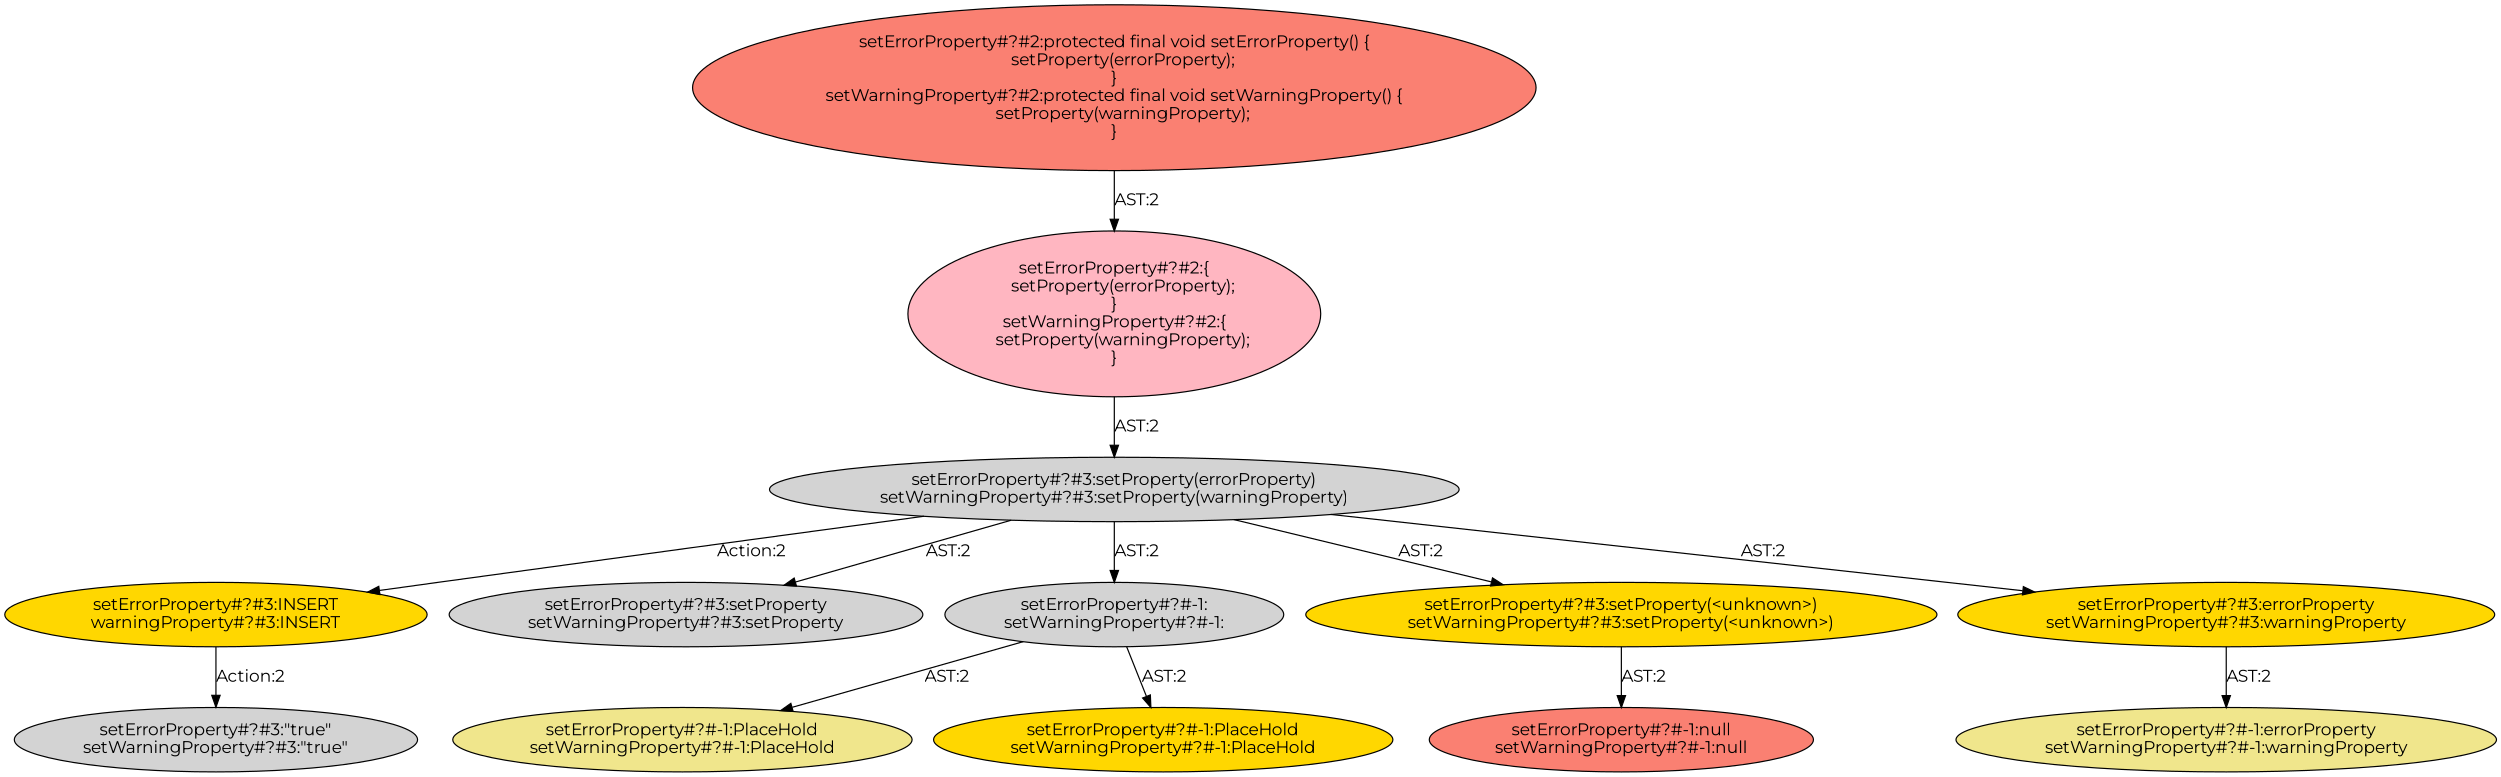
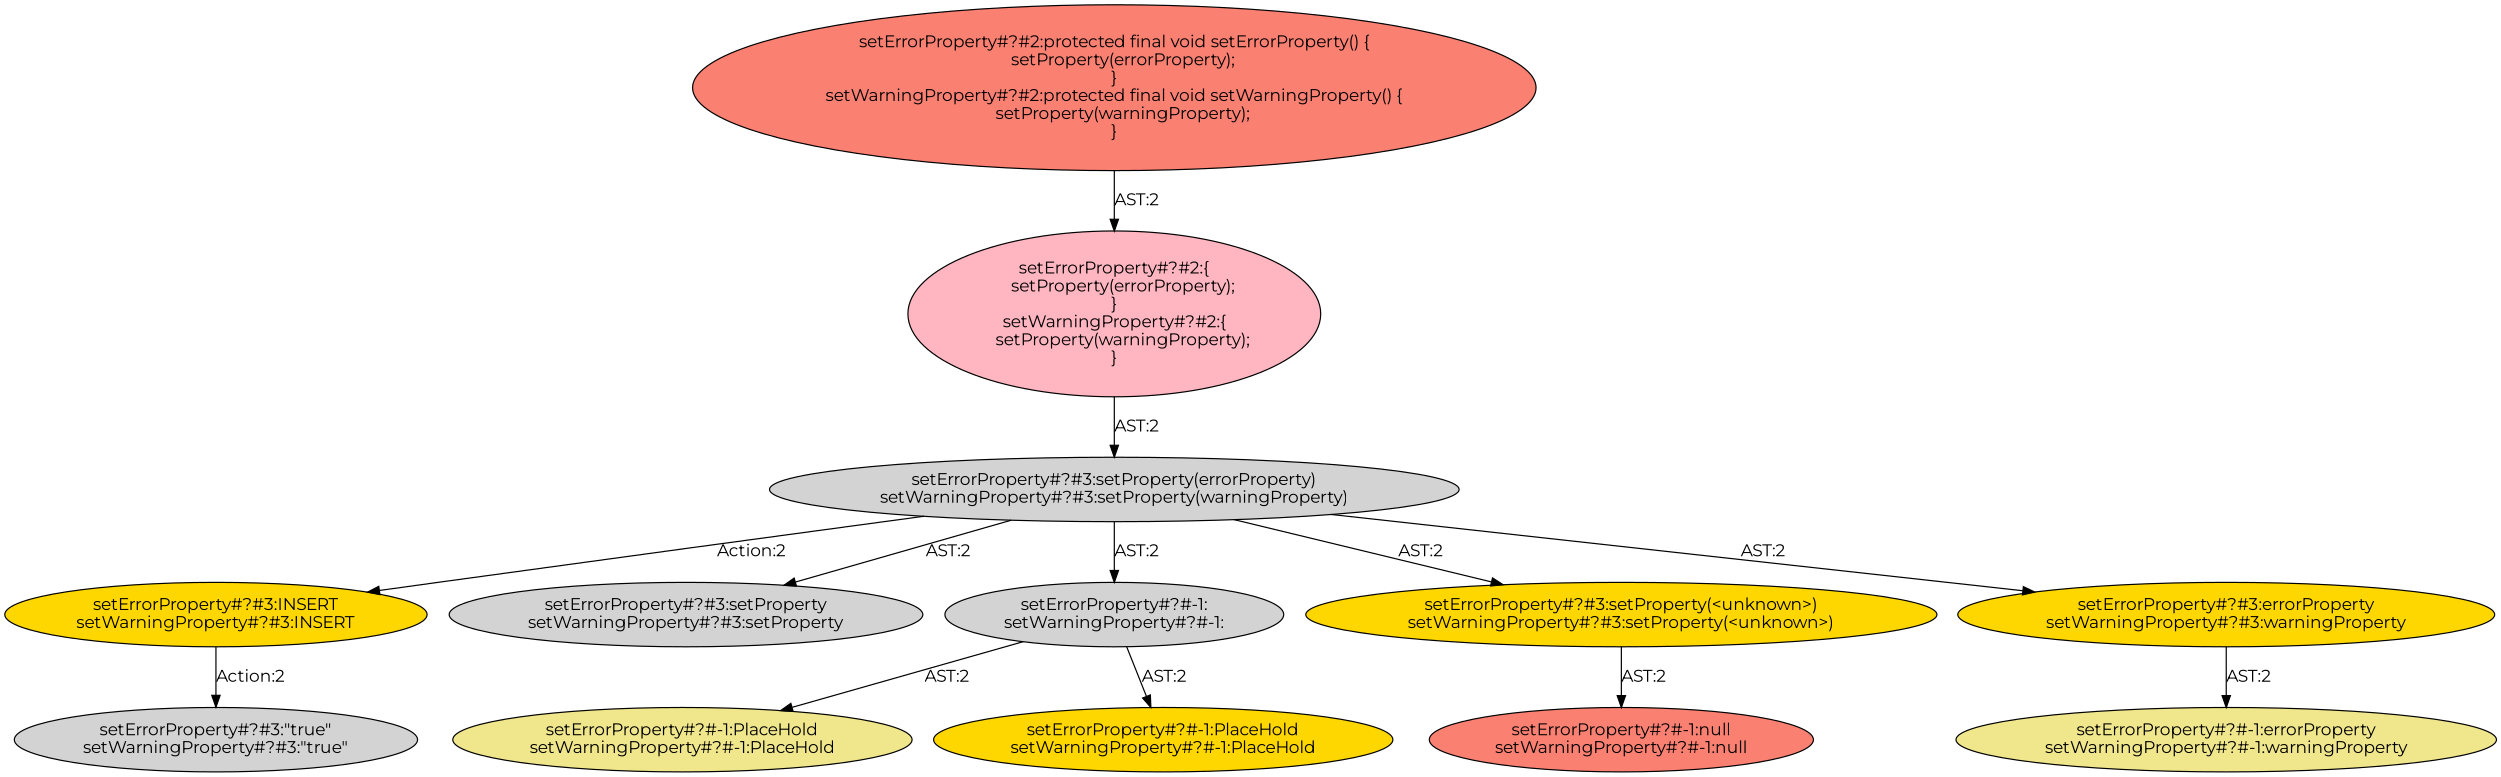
(216, 615) -> (216, 615)
